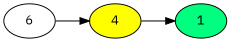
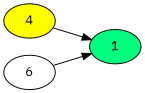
(68, 21) -> (68, 61)
